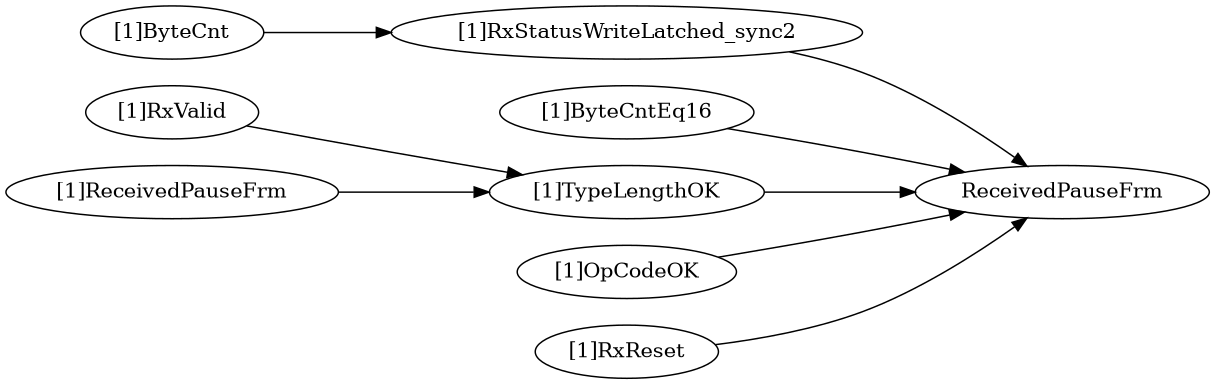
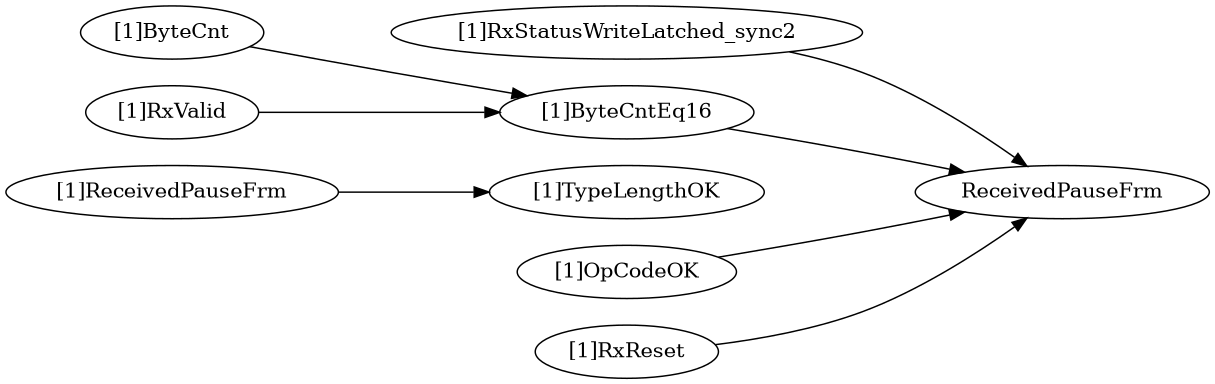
(320, 33) -> (381, 70)
(377, 150) -> (372, 112)
(832, 192) -> none
